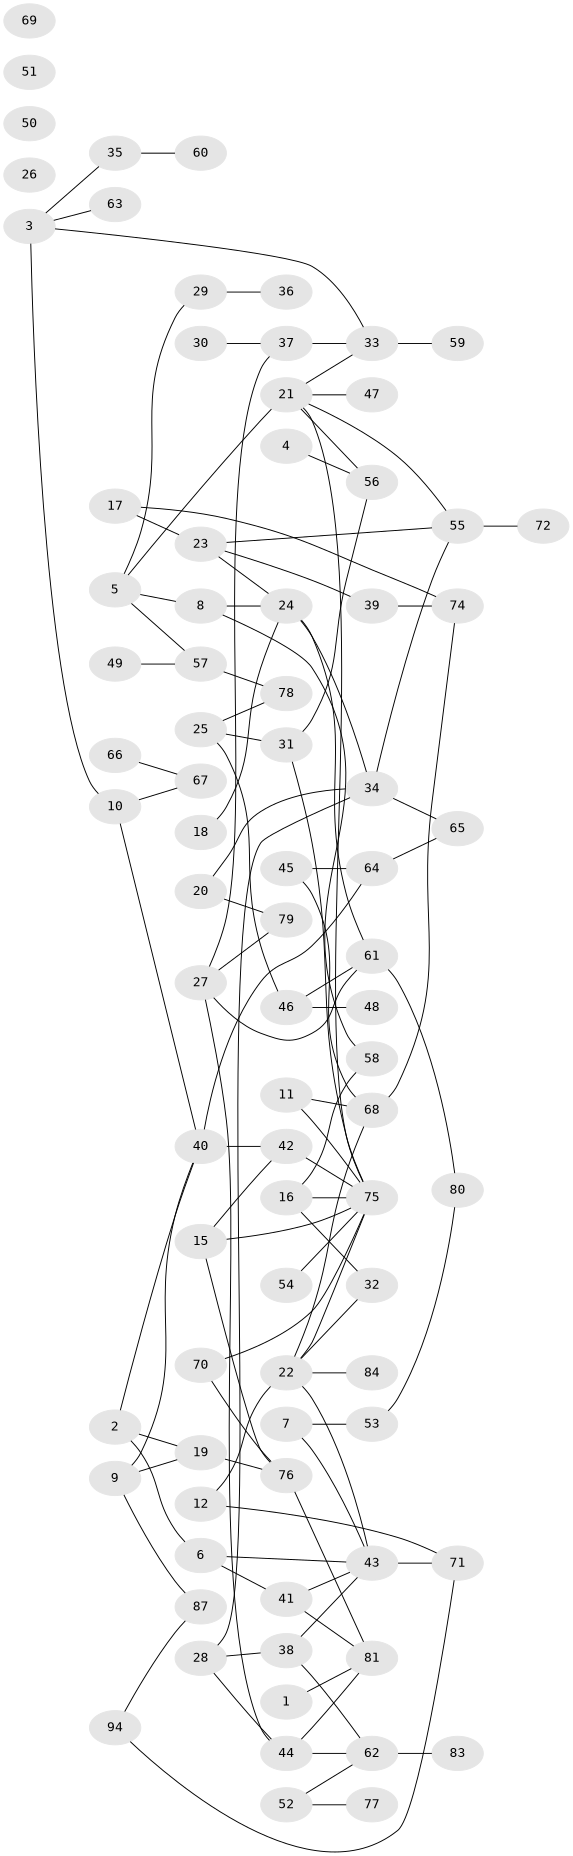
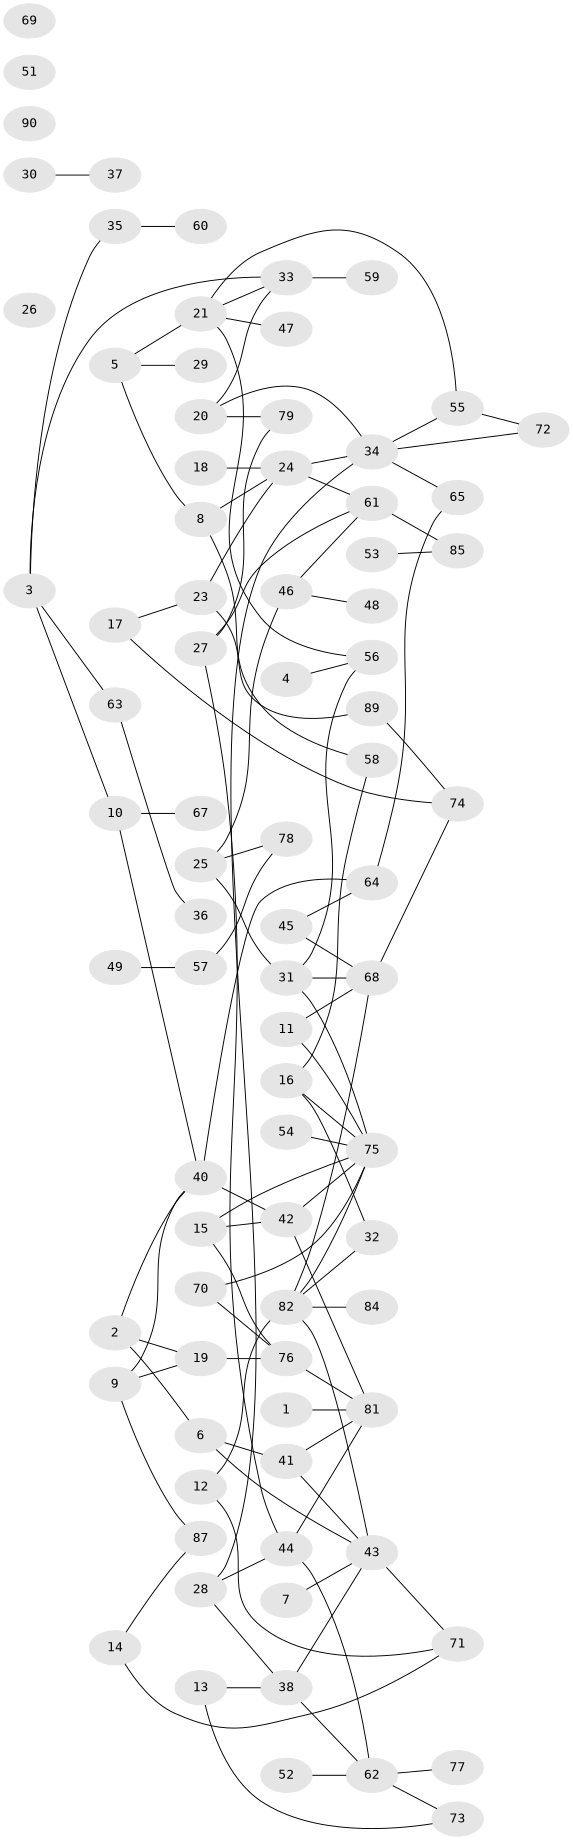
(29, 124) -> (29, 124)
(244, 292) -> (147, 805)
(329, 343) -> (244, 347)
none -> (458, 441)
(329, 535) -> none
(372, 606) -> (372, 709)
(158, 627) -> none
(235, 660) -> none
(115, 755) -> none
(337, 892) -> none
none -> (329, 978)
(458, 1190) -> (458, 551)
none -> (329, 1315)
(286, 1373) -> (286, 1307)
(333, 1424) -> none
none -> (201, 1688)
(115, 1728) -> (115, 1648)
(458, 1753) -> (458, 1819)
(329, 1805) -> (415, 1771)
